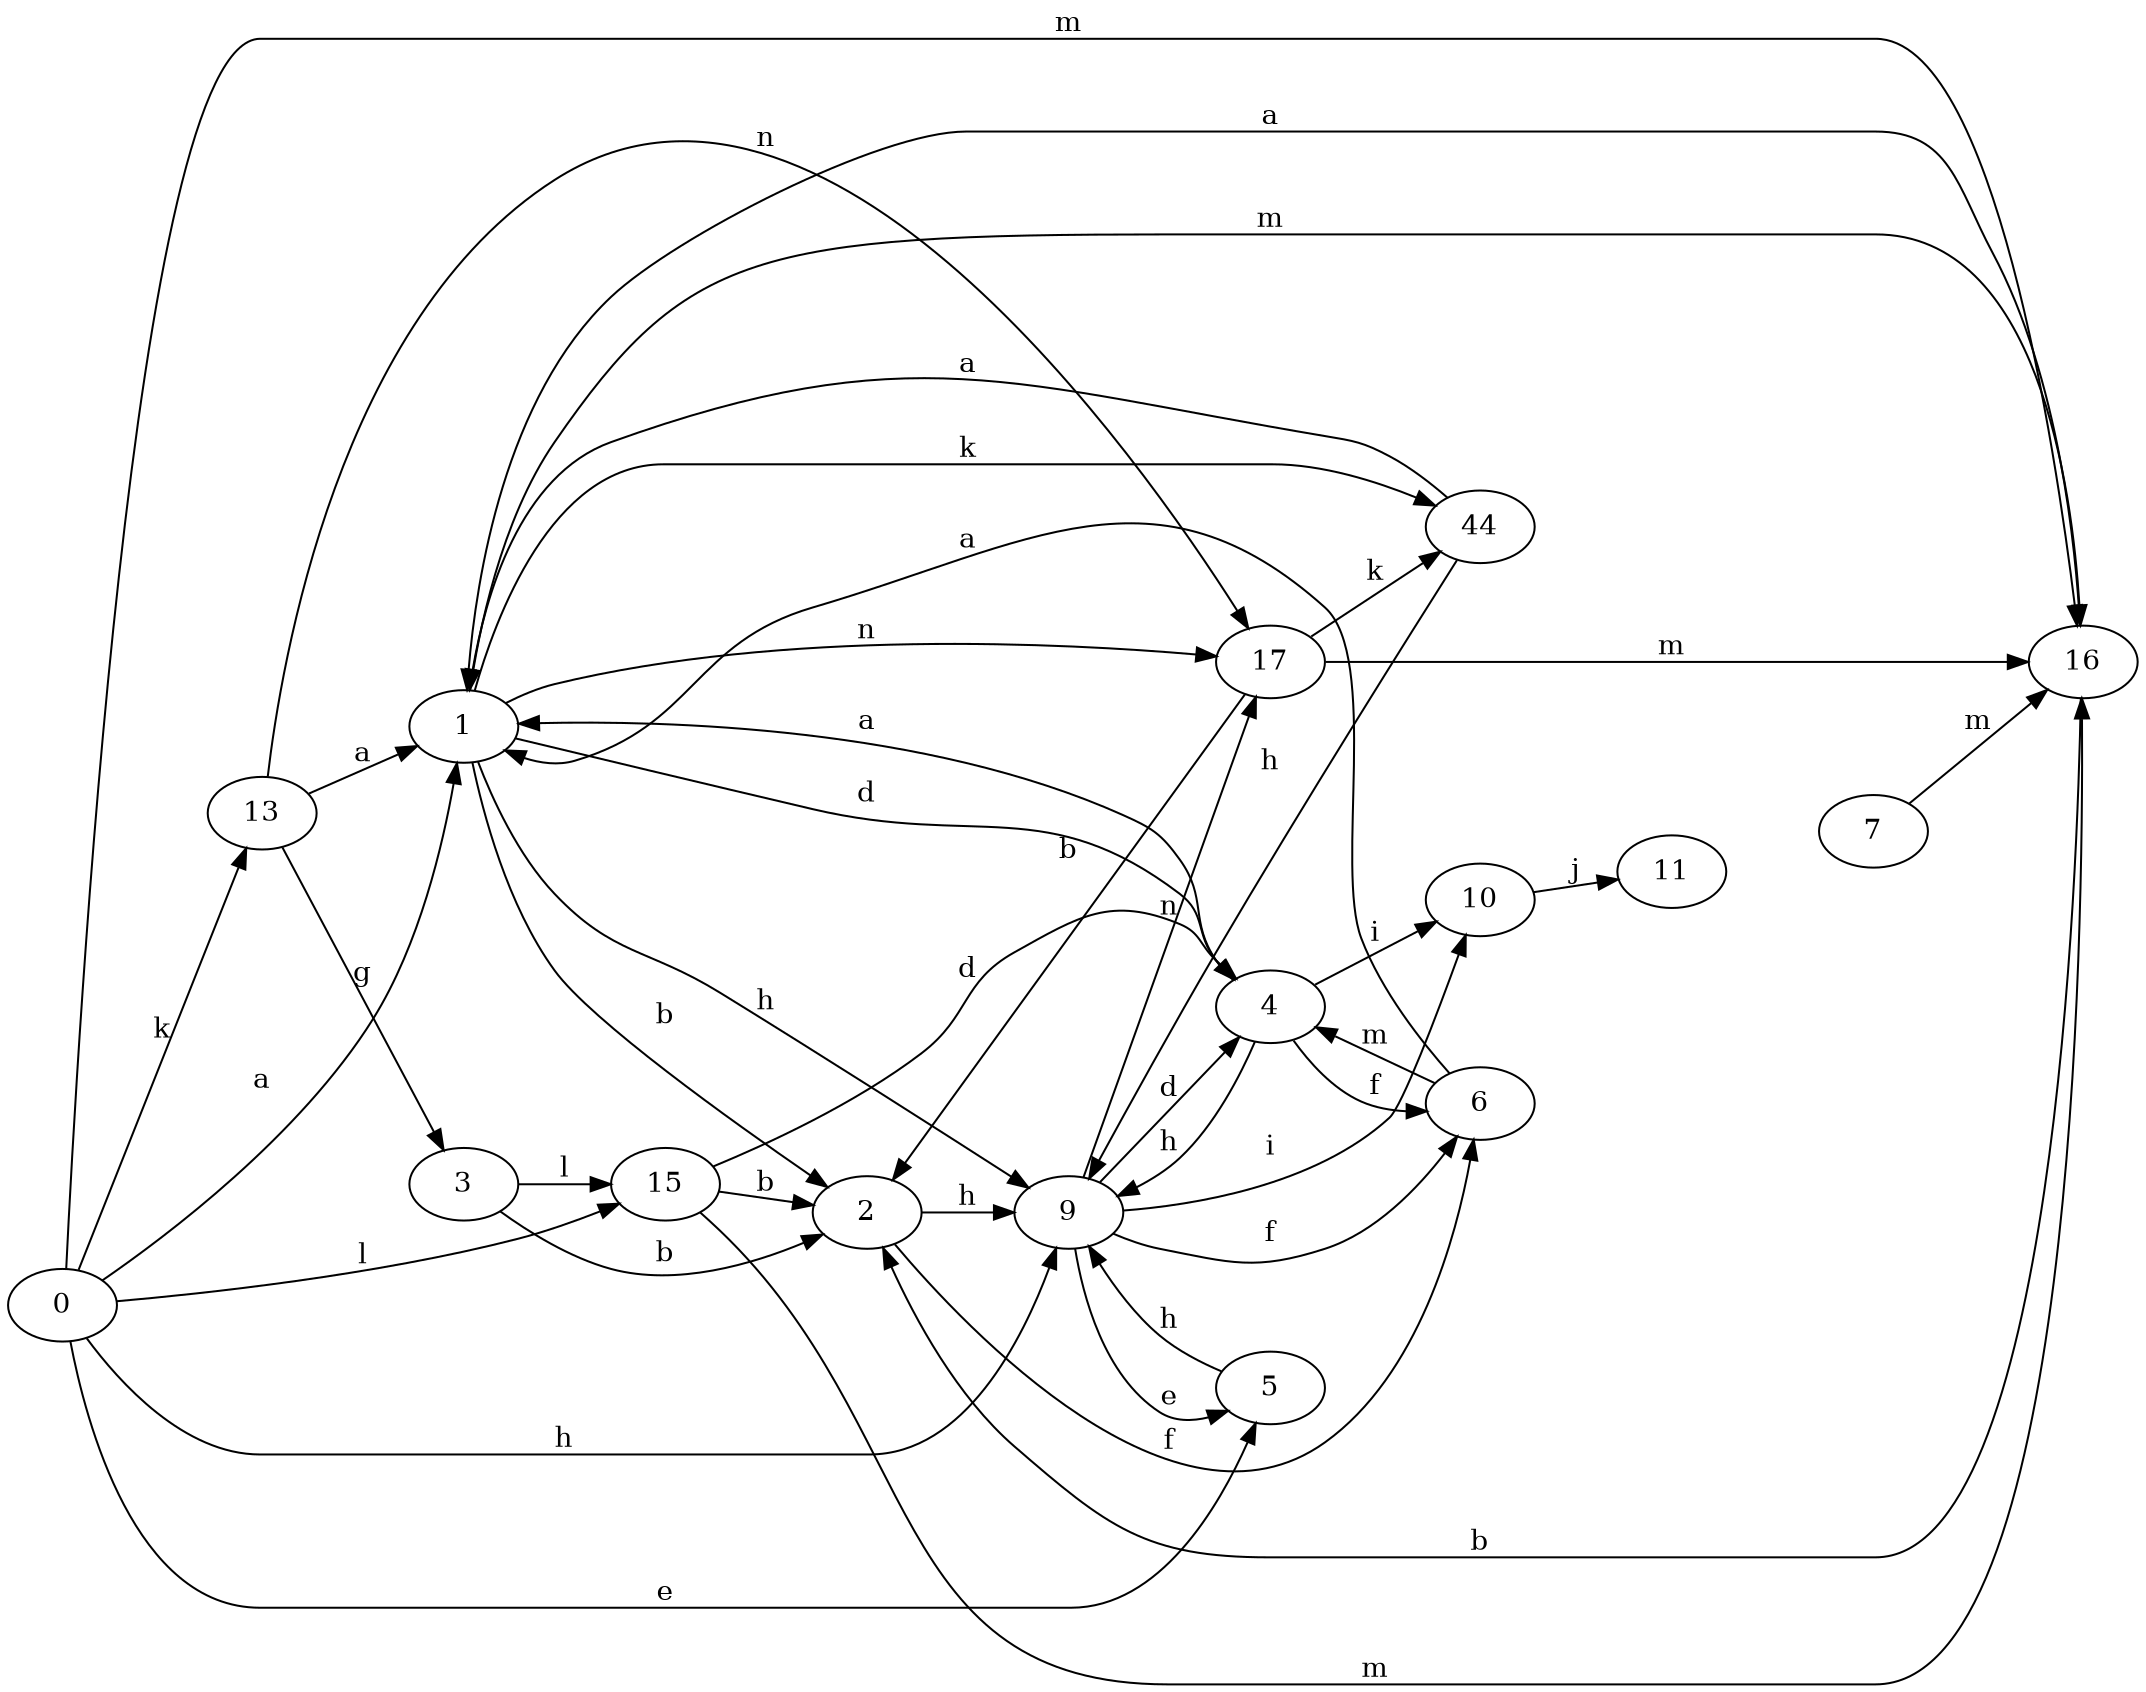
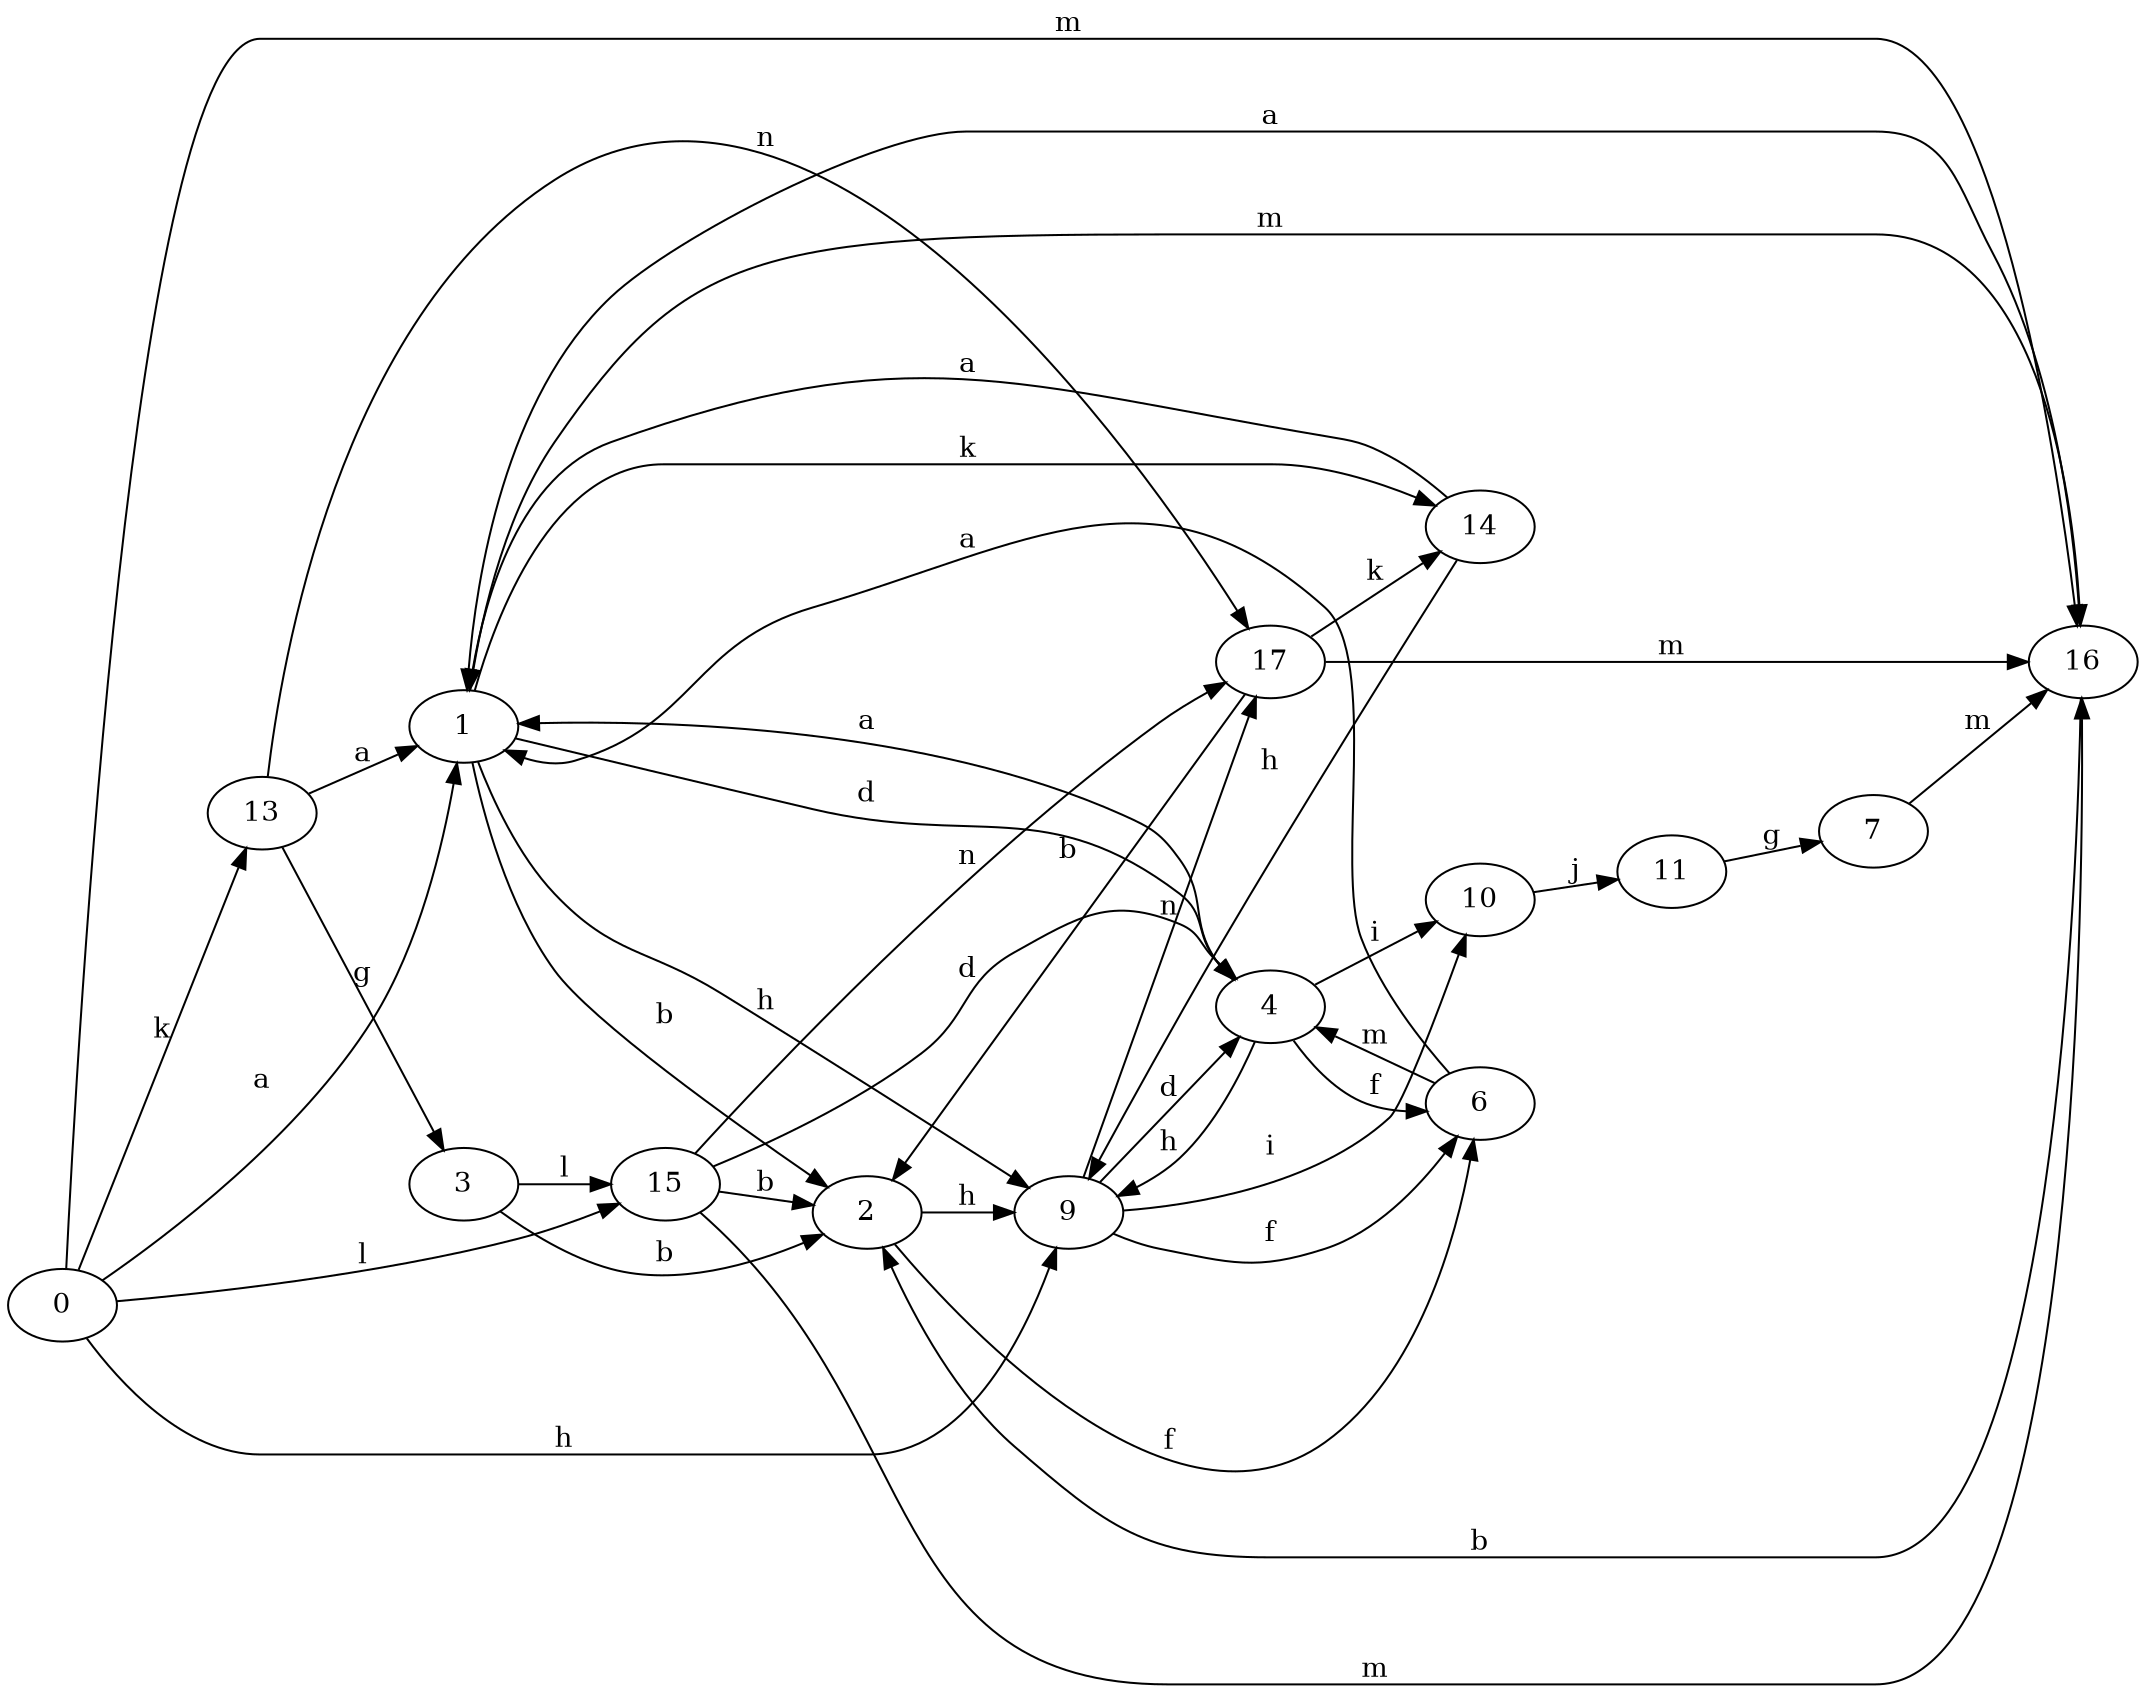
(1480, 527) -> (1480, 527)
(848, 646) -> (938, 908)
none -> (1762, 854)
(1270, 1388) -> none
